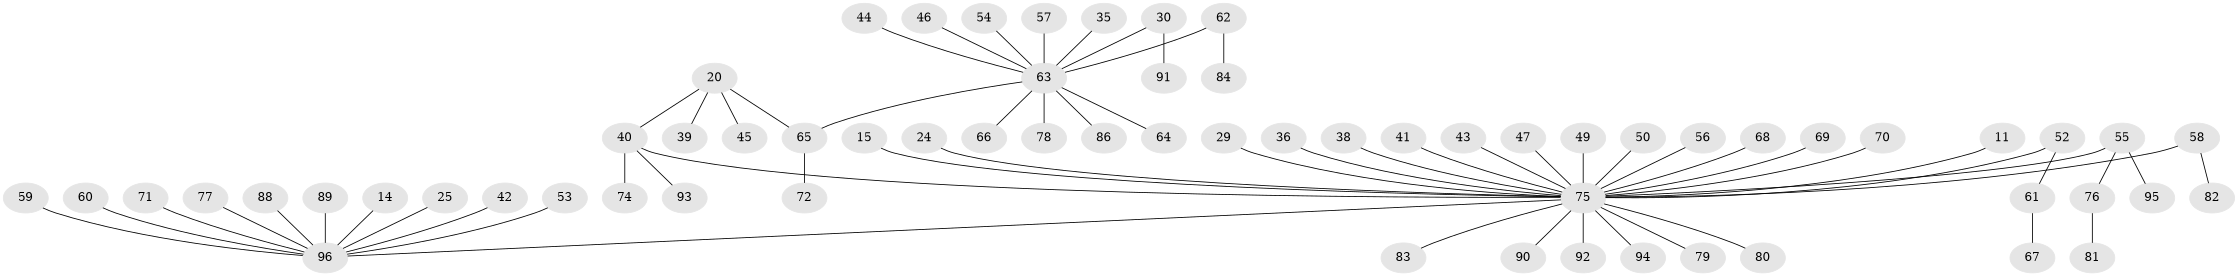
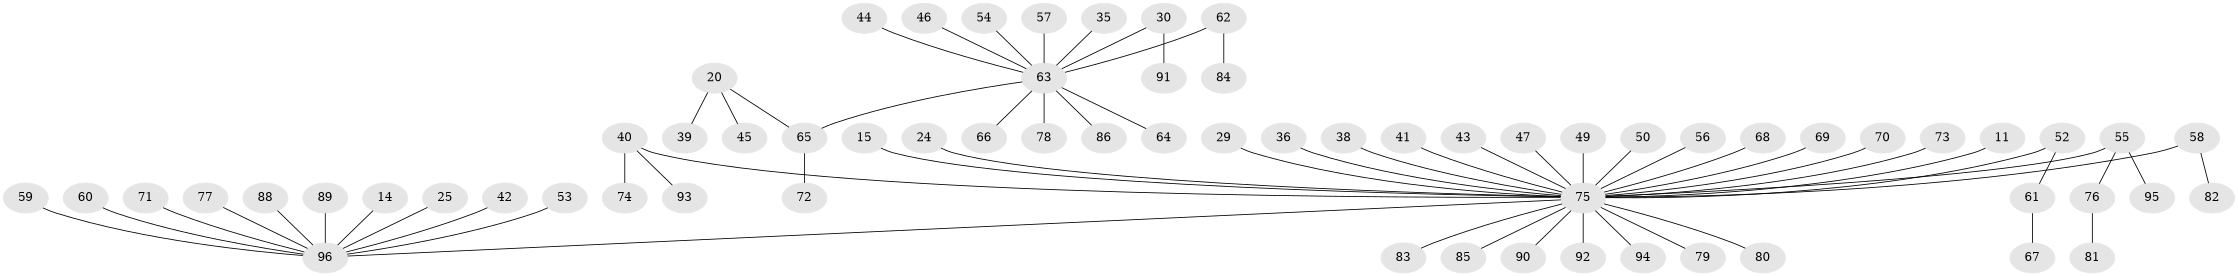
(670, 108) -> none
none -> (1943, 138)
none -> (1463, 258)
